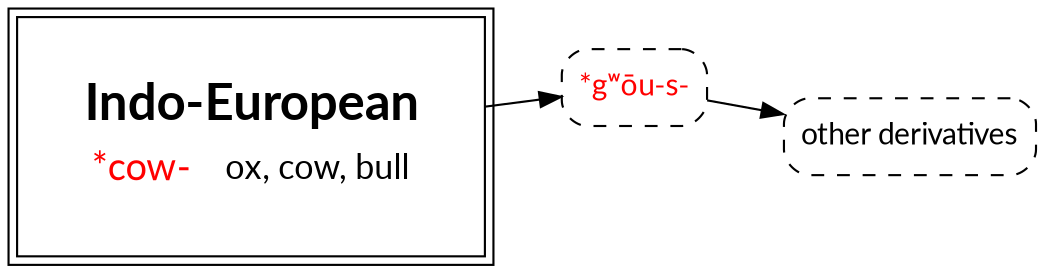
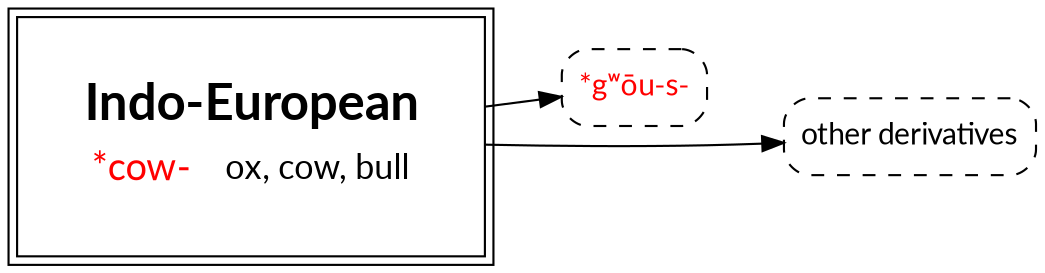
(734, 105) -> (624, 146)
